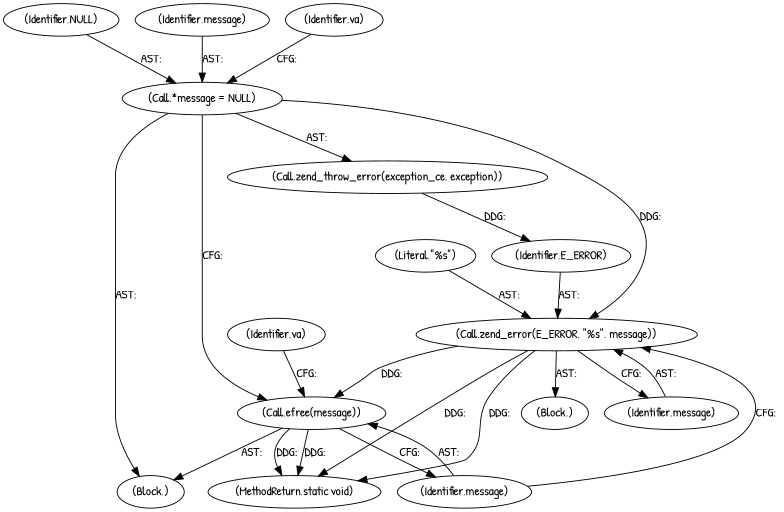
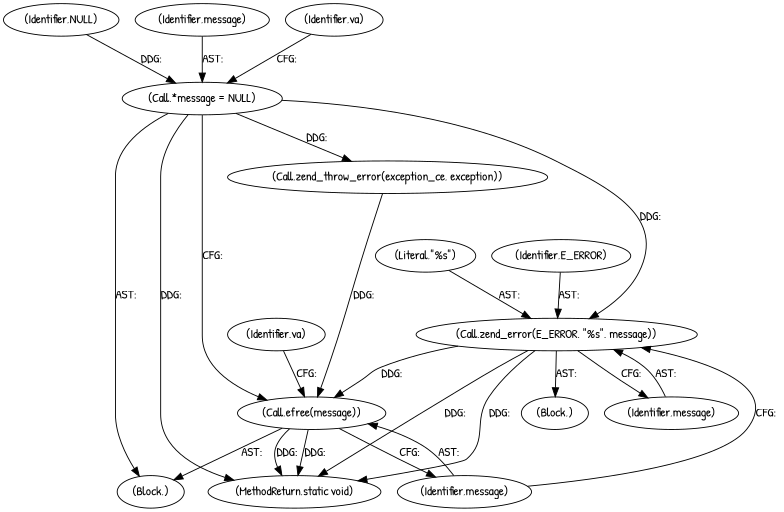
(153, 59) -> (153, 59)
(318, 138) -> (318, 138)
(472, 215) -> (352, 291)
none -> (161, 309)
